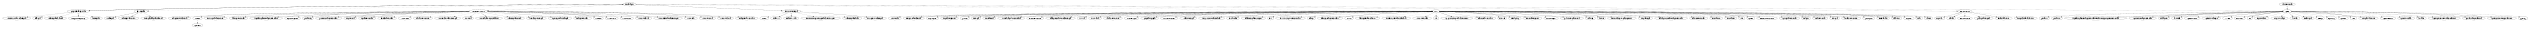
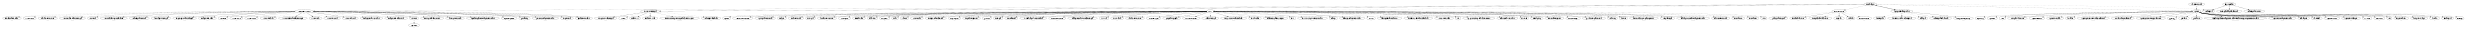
(386, 8) -> (2040, 5)
